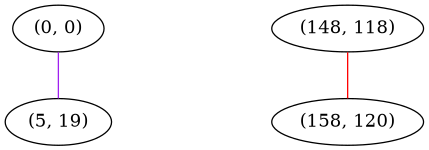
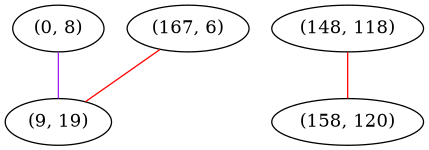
(58, 29) -> (58, 29)
none -> (188, 29)
(58, 122) -> (58, 122)
